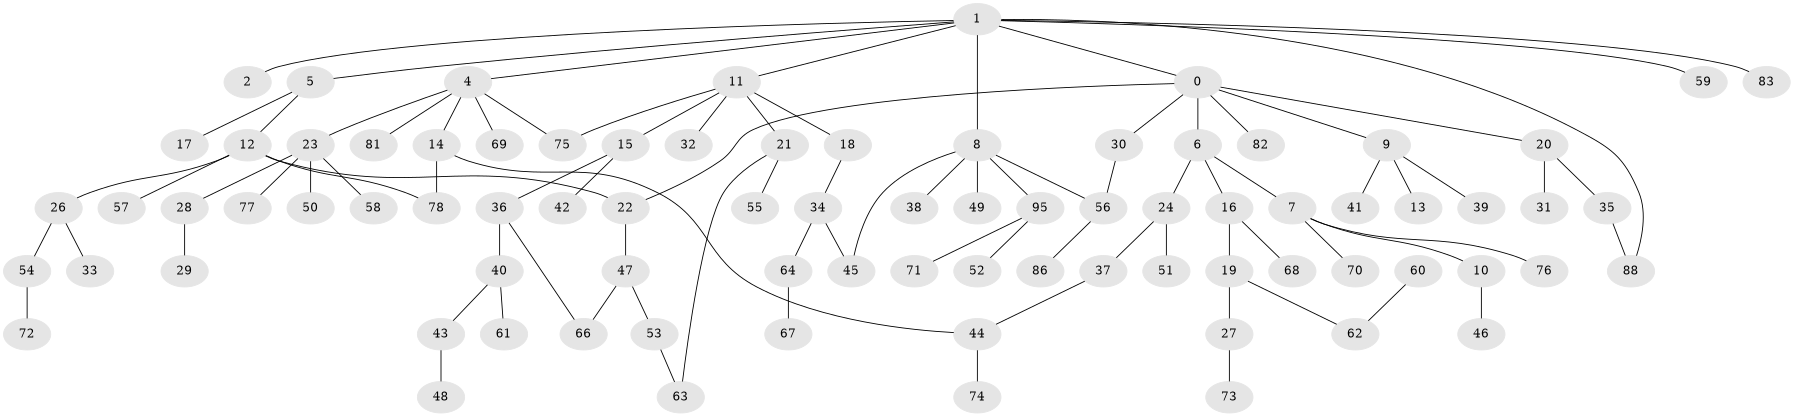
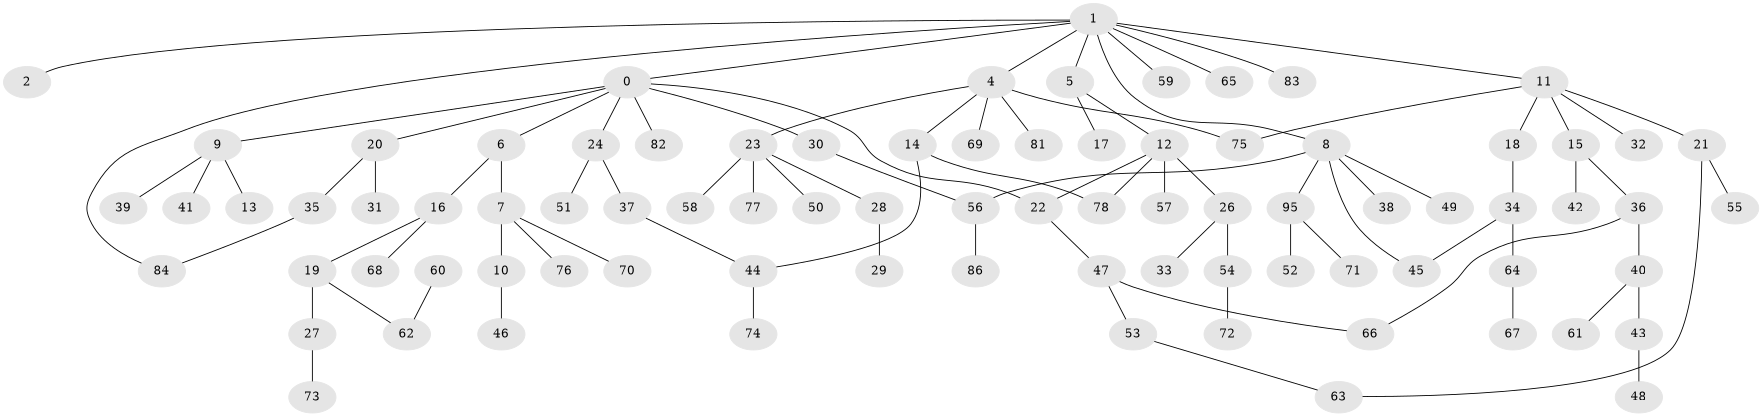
none -> (1229, 82)
(1182, 177) -> (612, 114)
(1631, 271) -> (162, 271)
